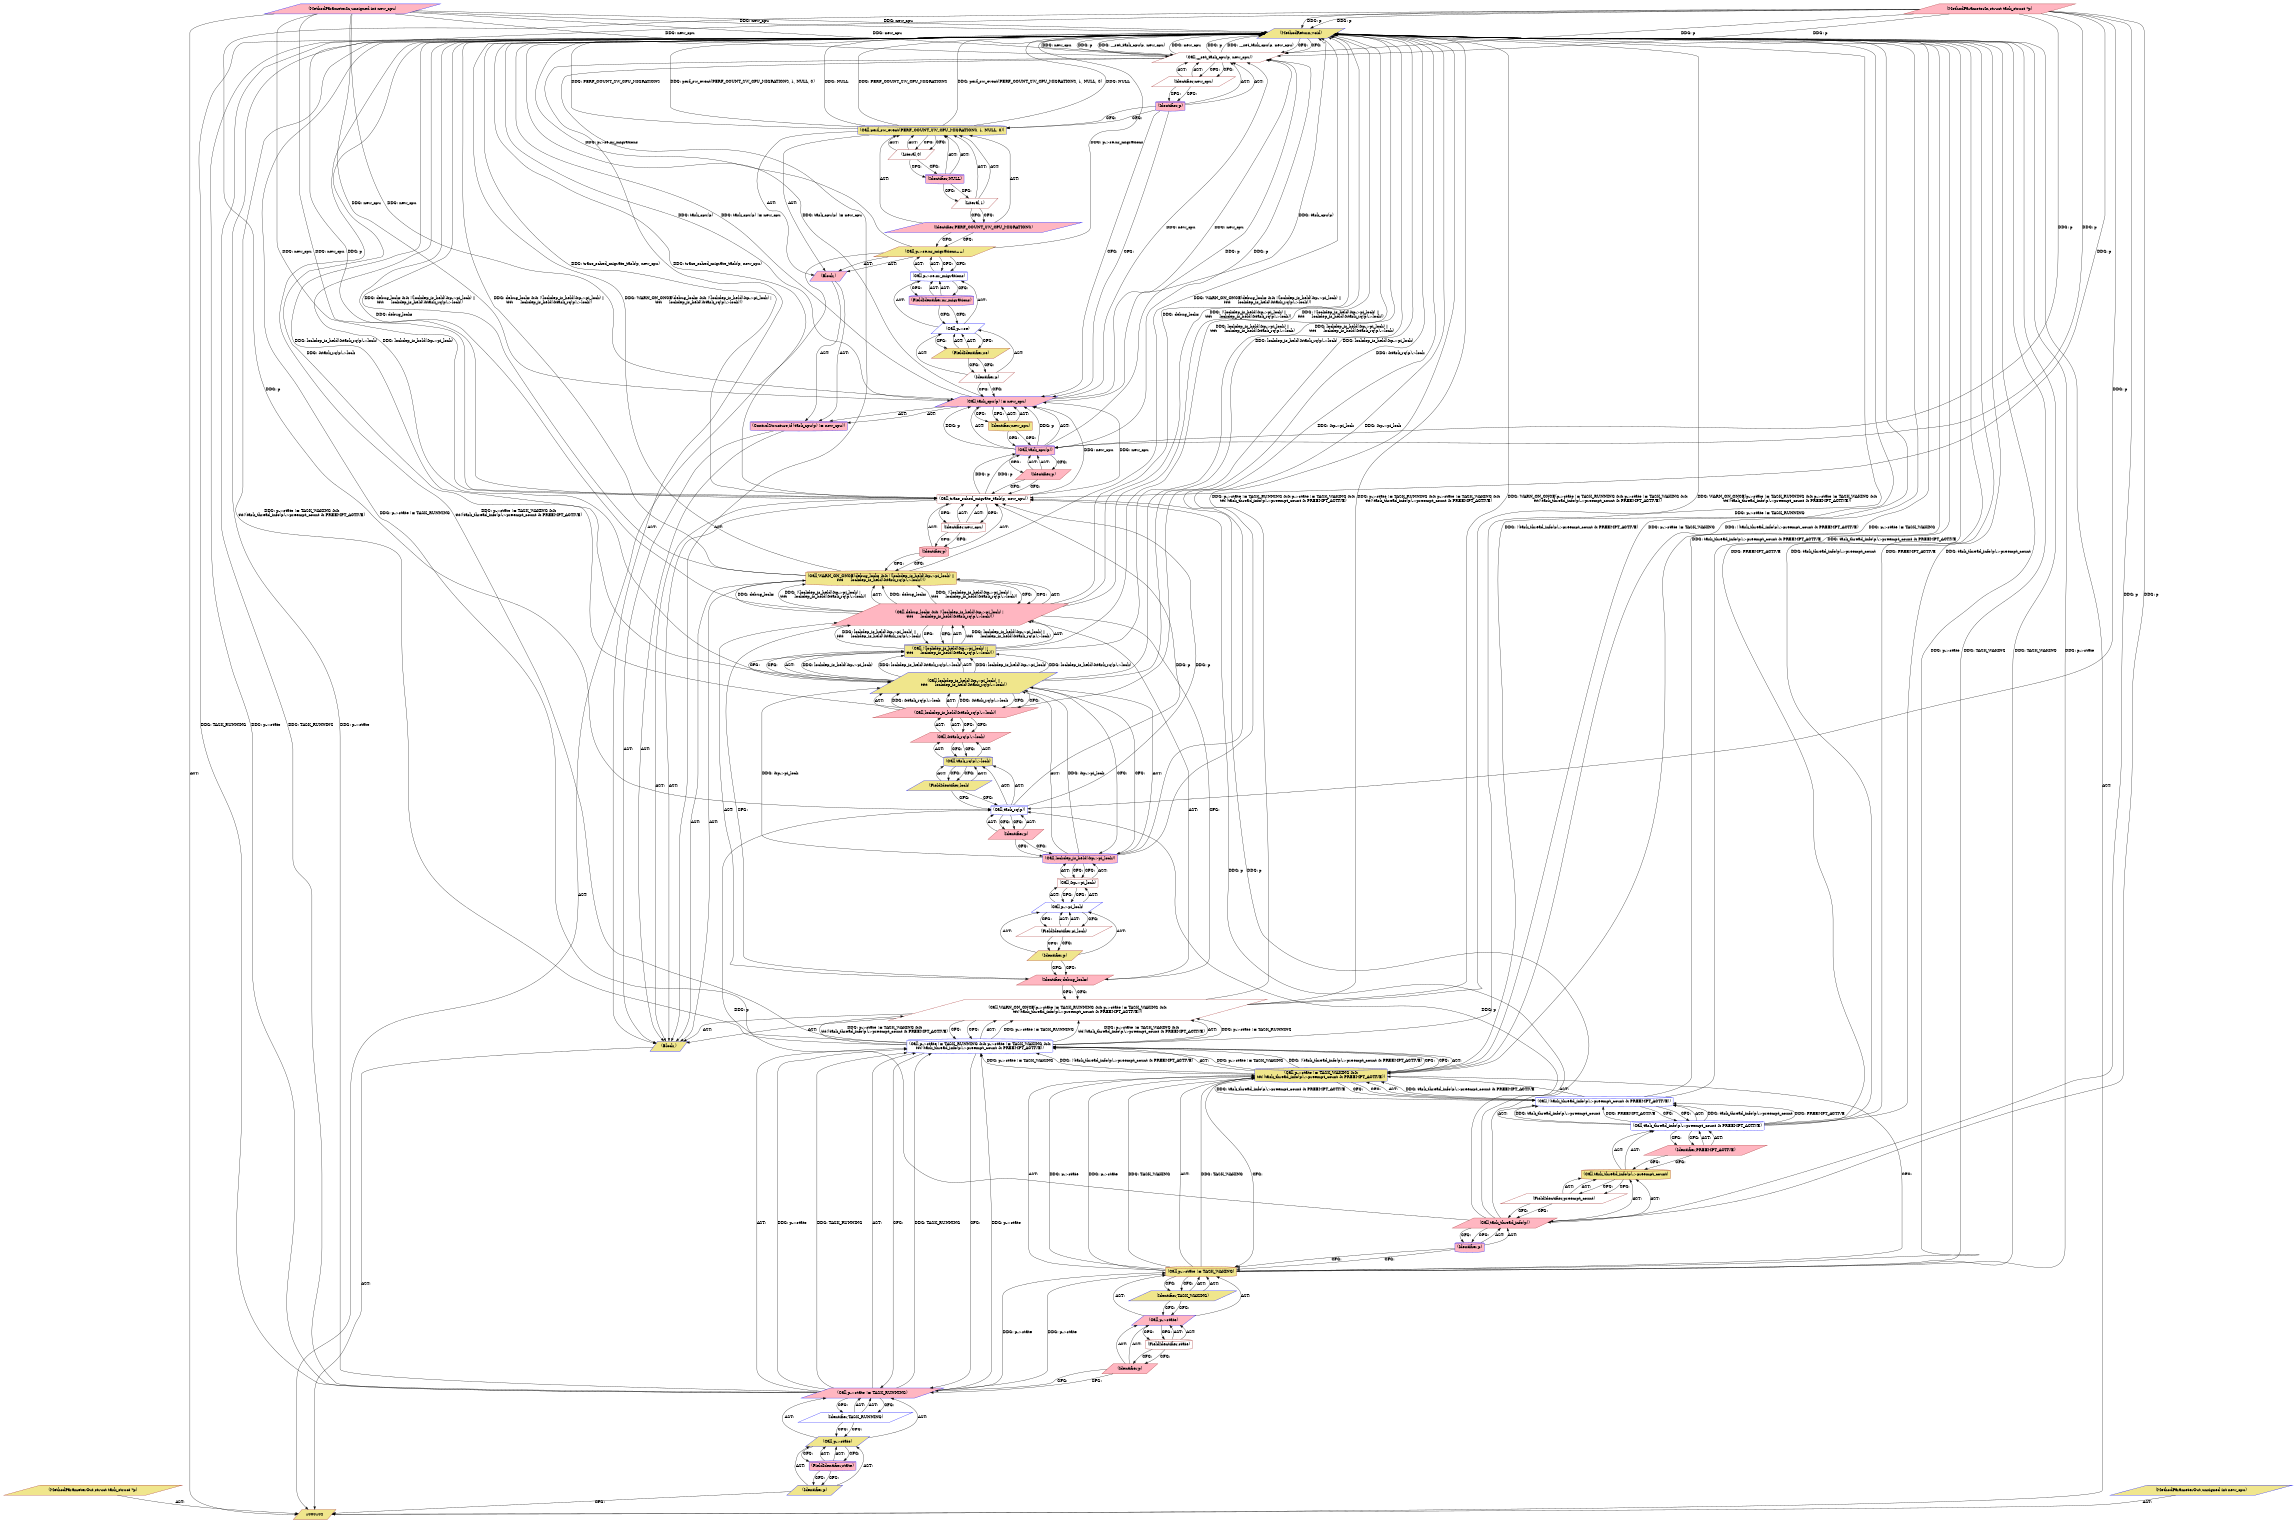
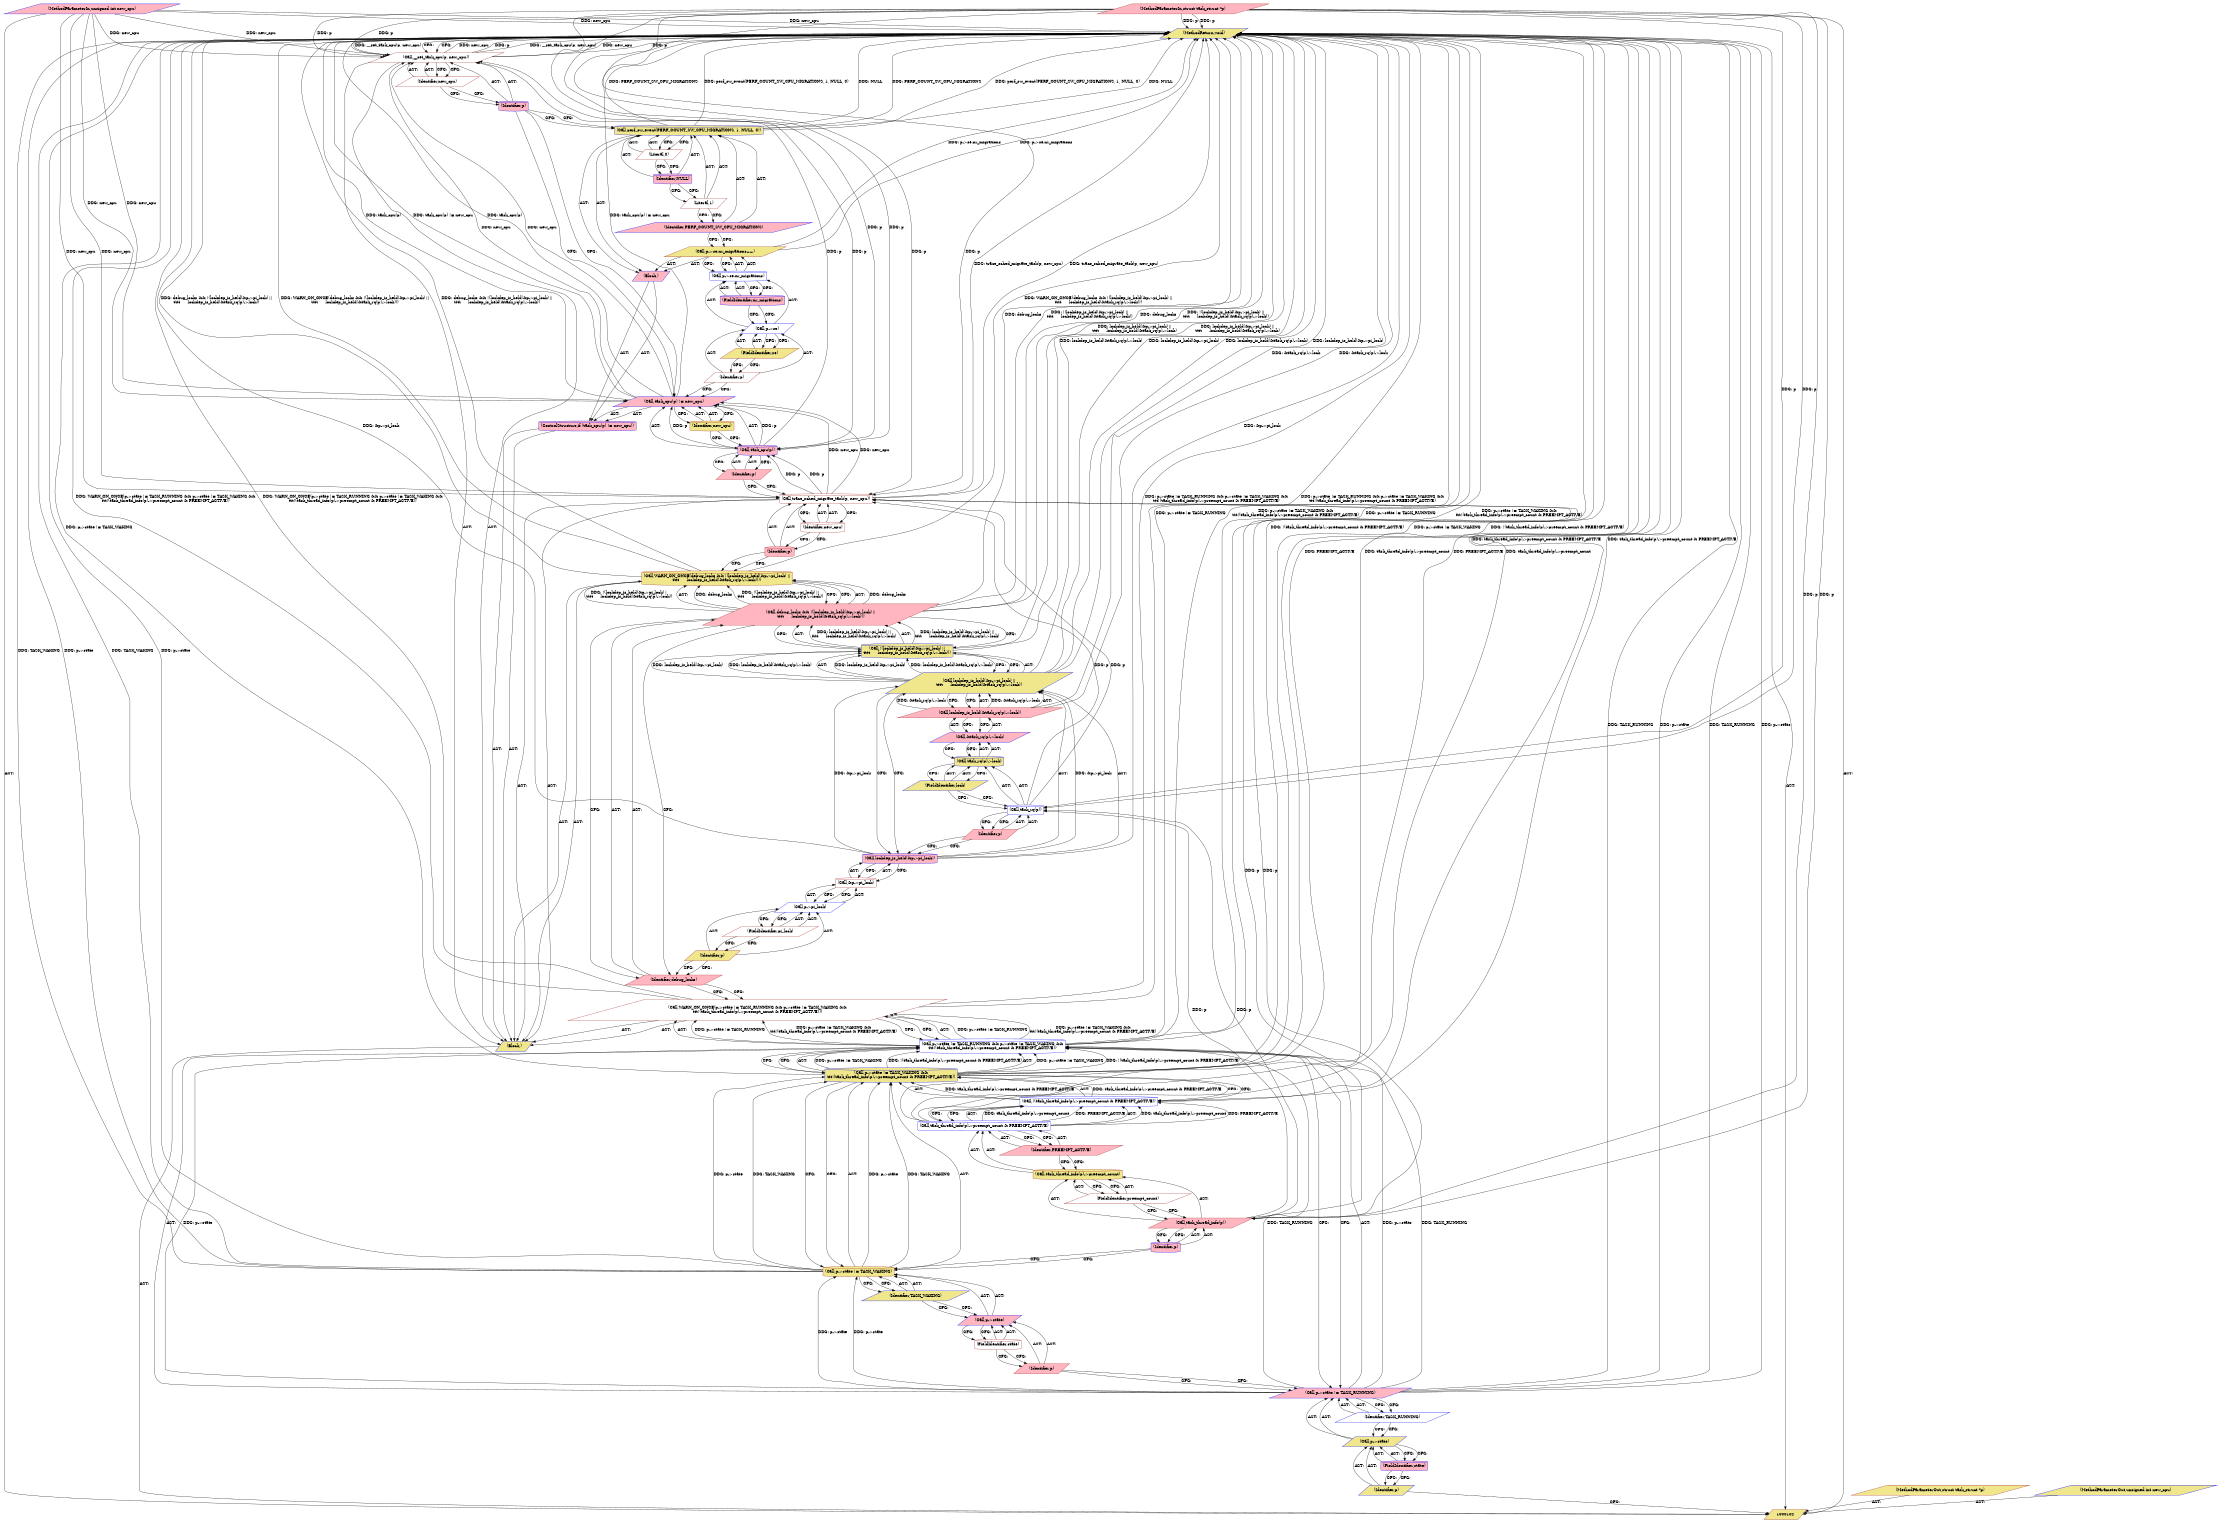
(961, 737) -> (980, 737)
(578, 889) -> (1843, 485)
